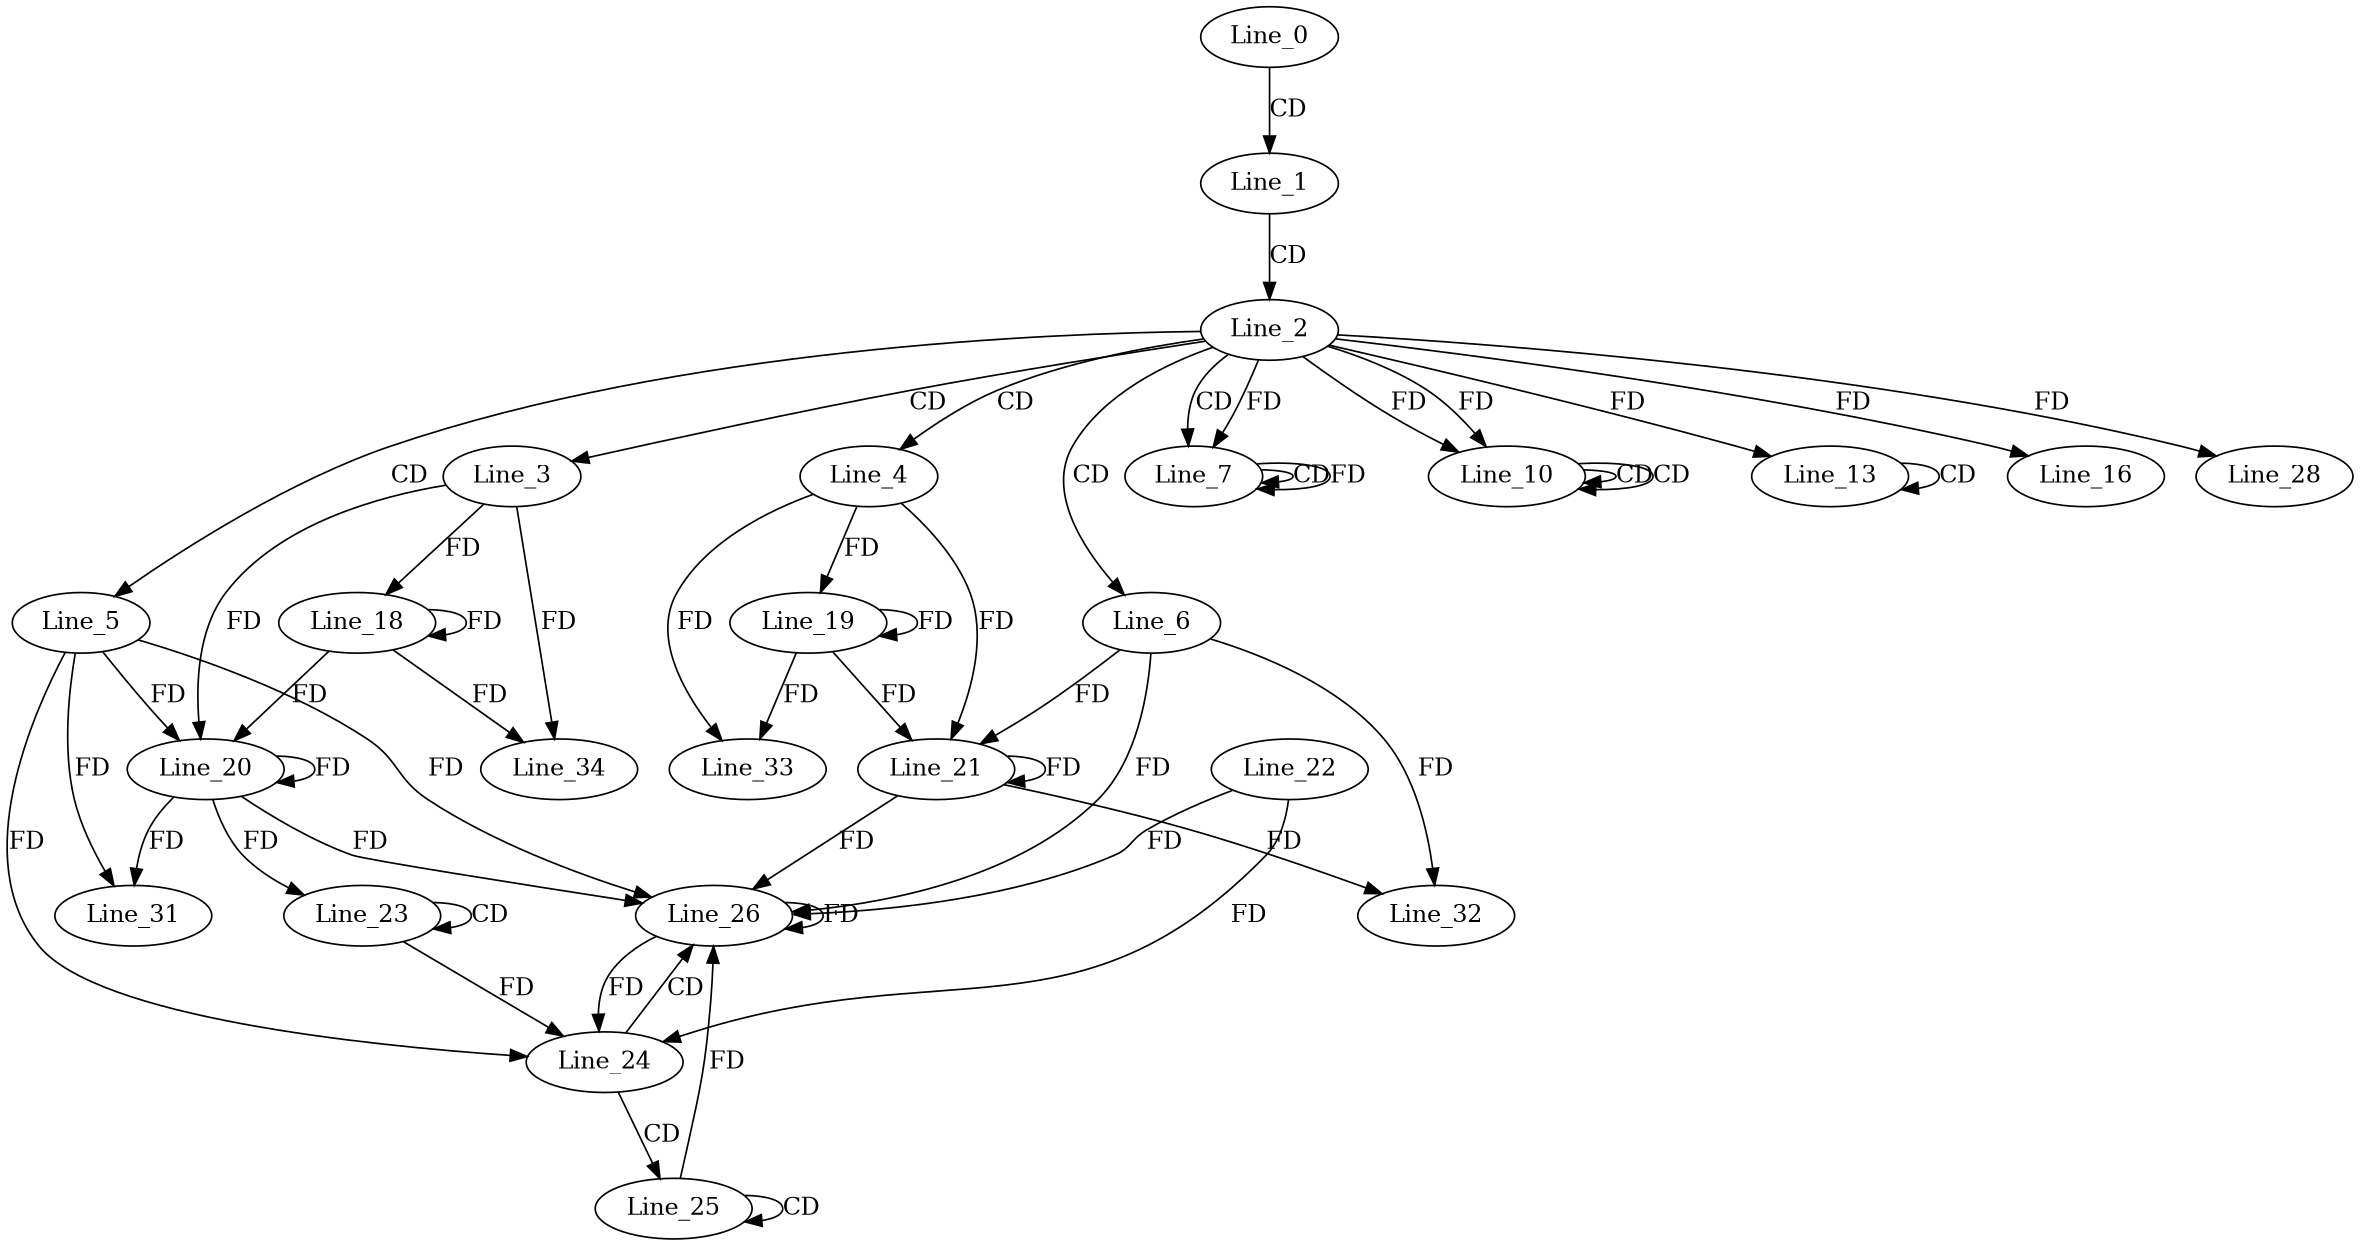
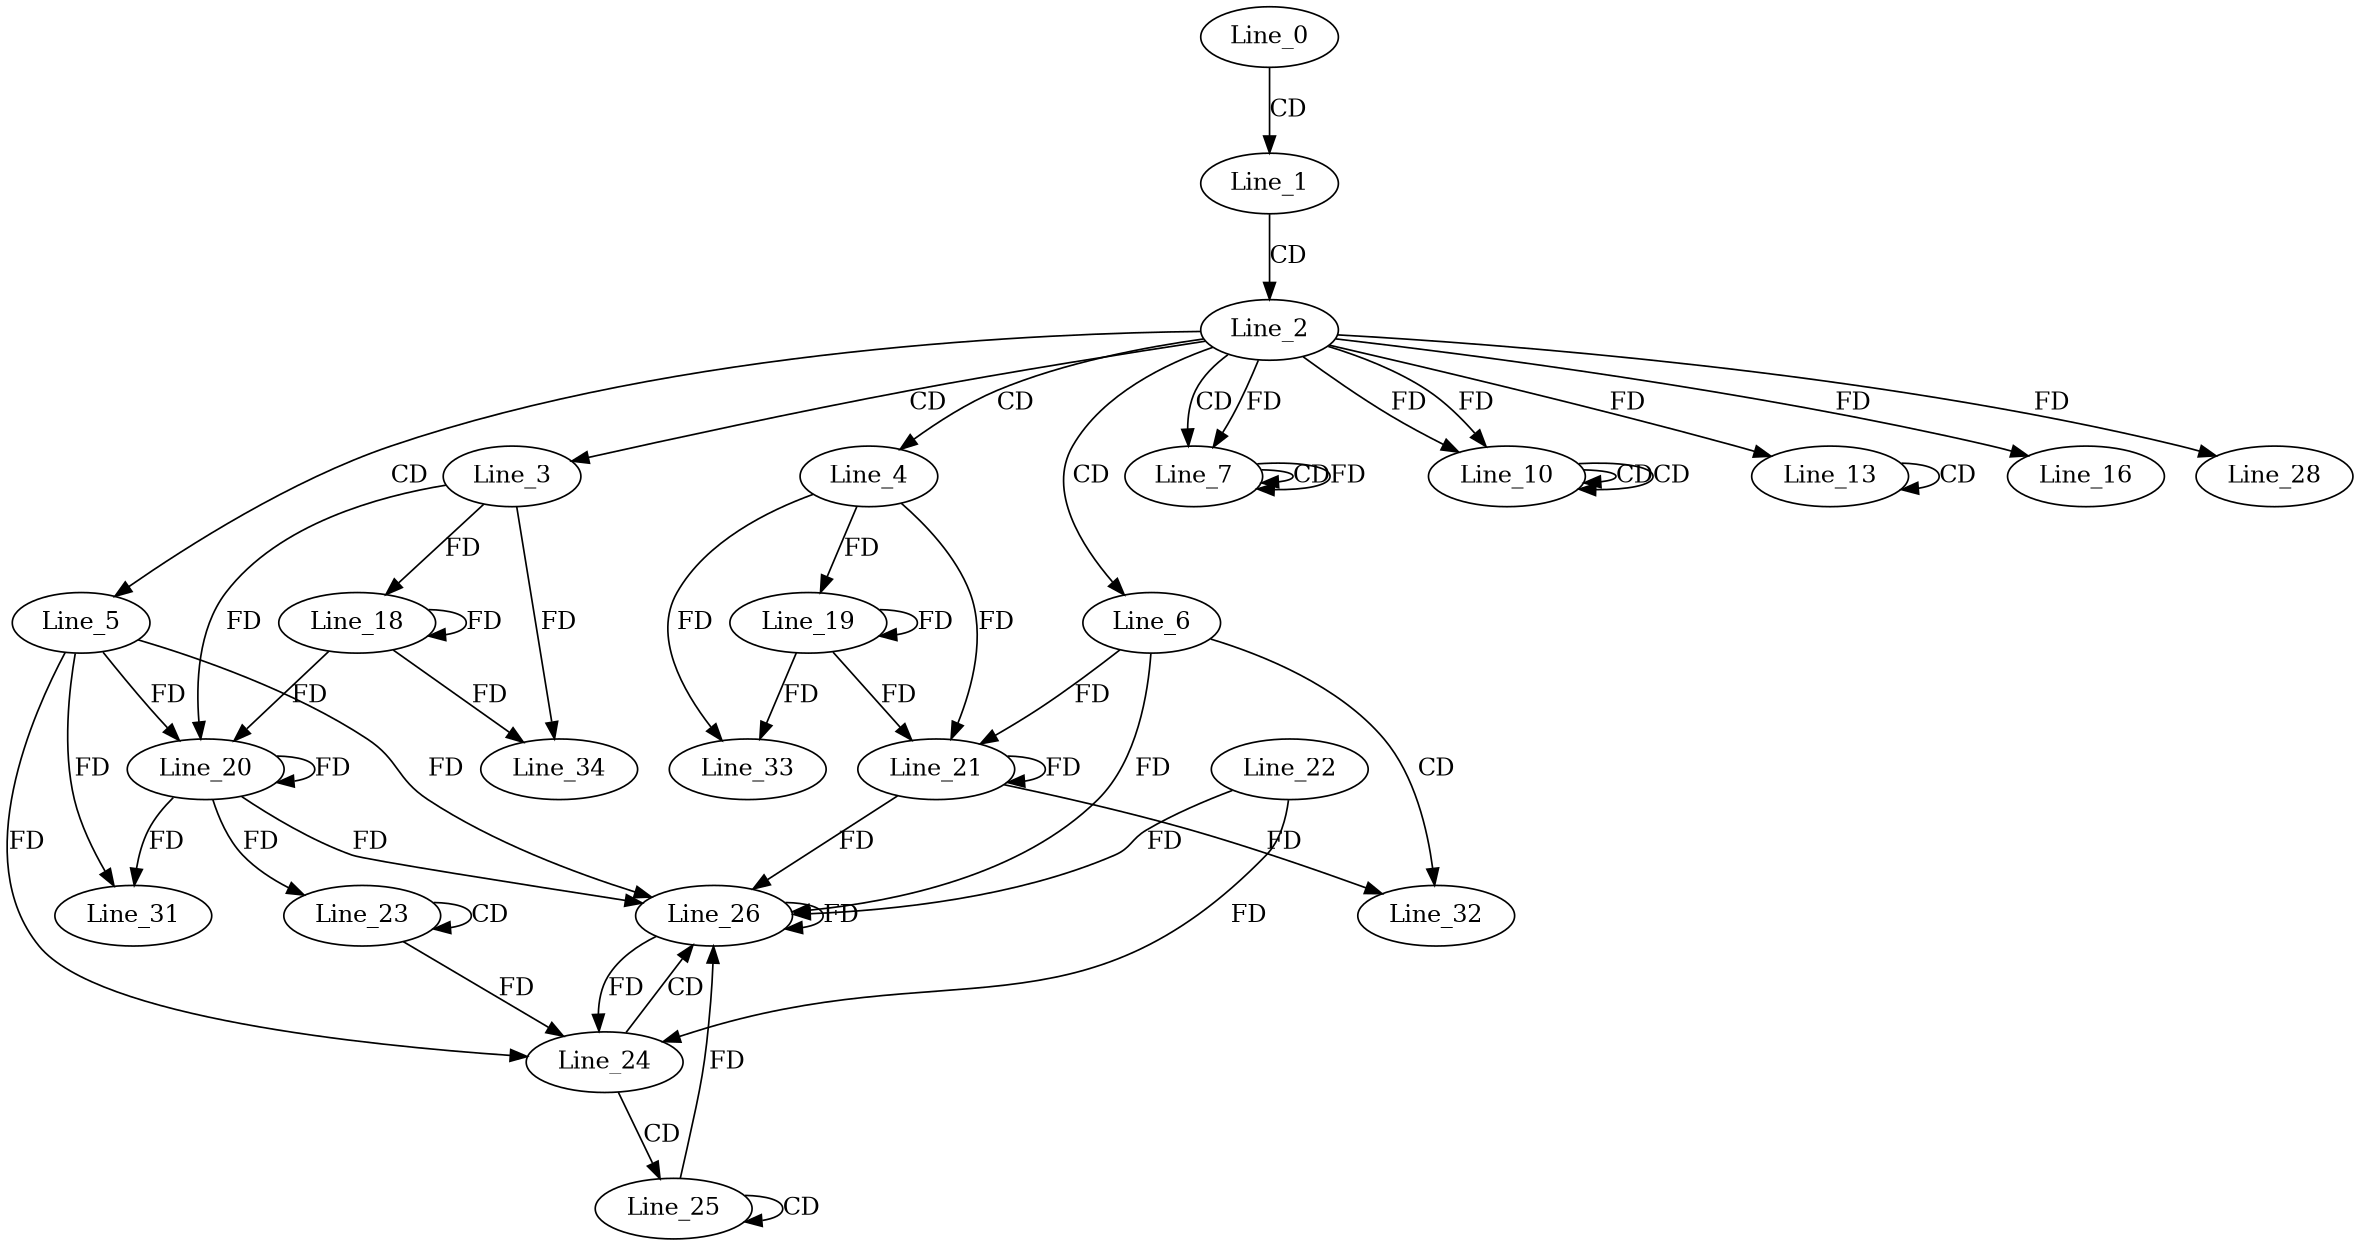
(1436, 769) -> (1436, 769)
